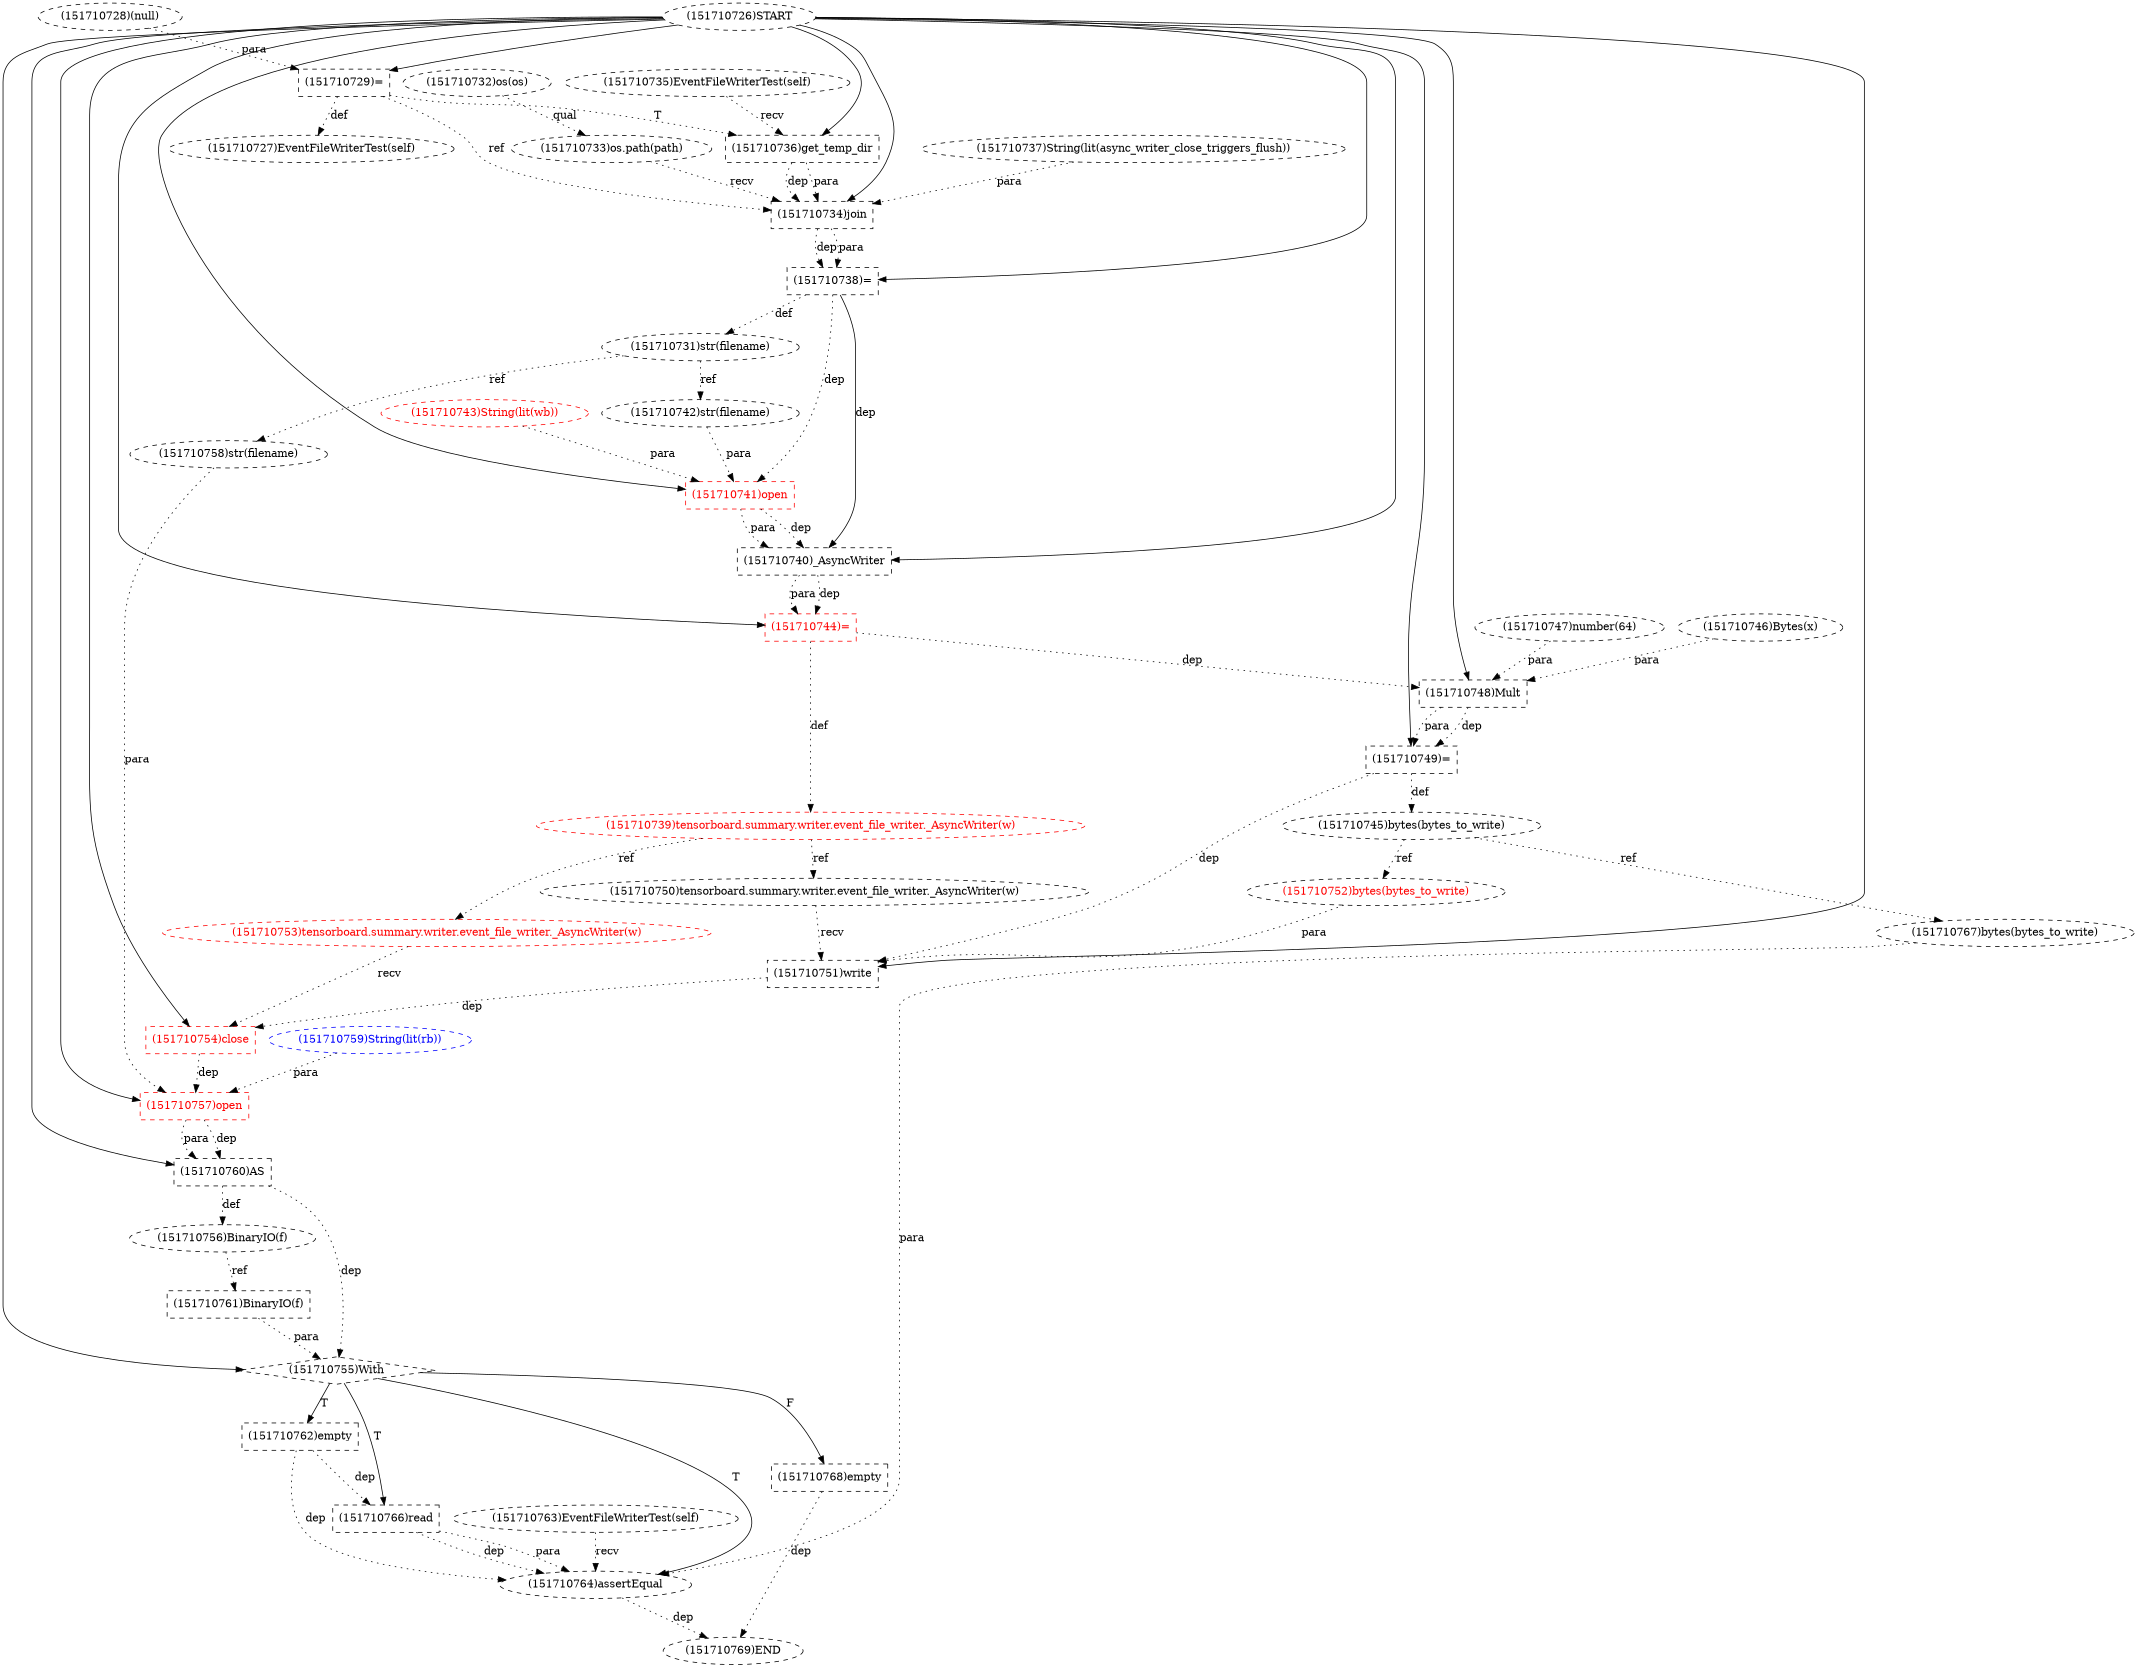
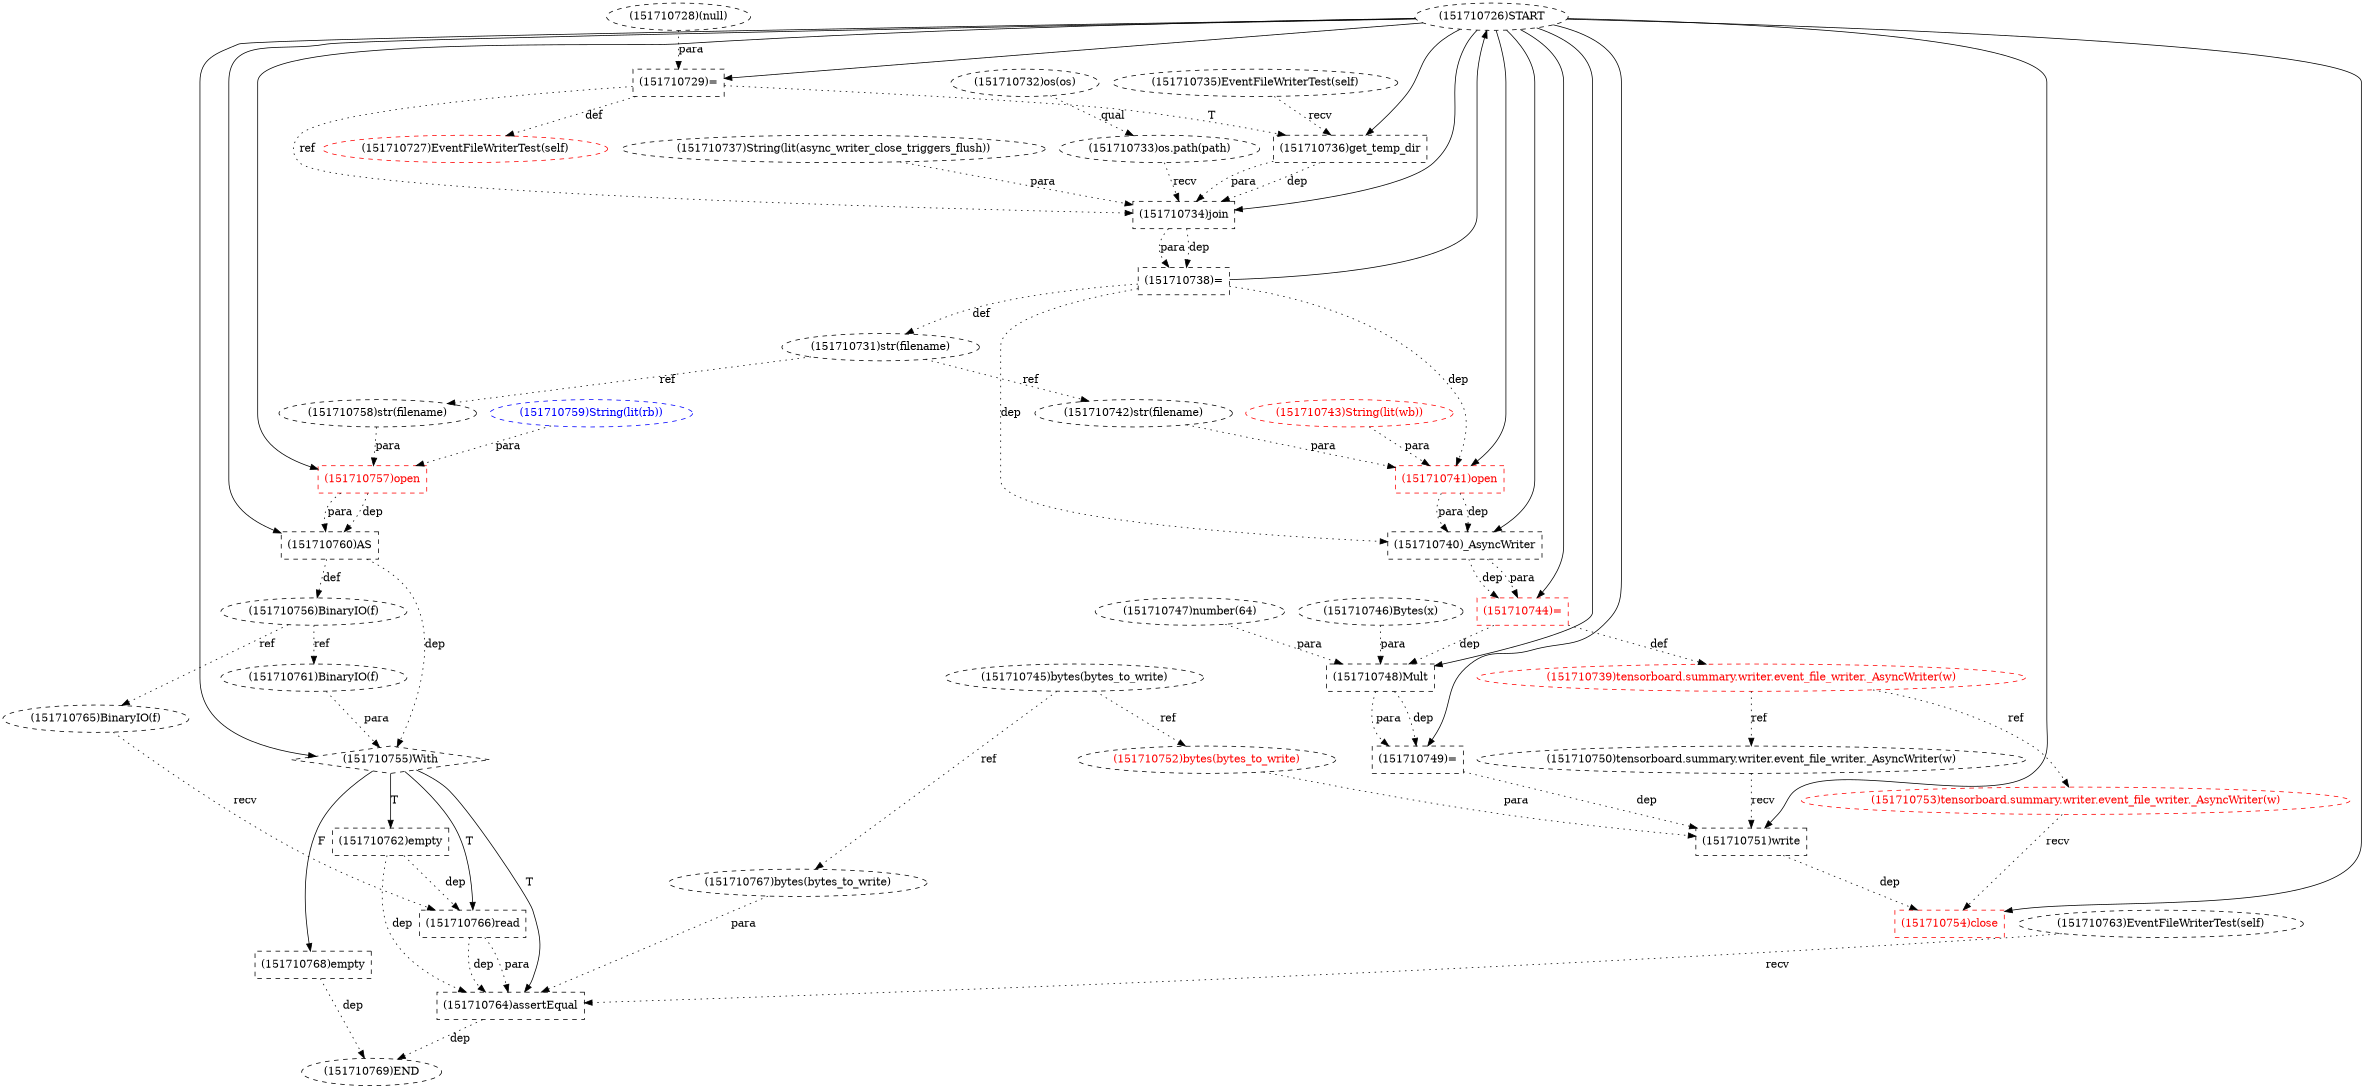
(1367, 113) -> (1449, 247)
(311, 149) -> (465, 149)
(855, 420) -> (1043, 505)
none -> (96, 719)
(1412, 789) -> none
(198, 1069) -> none
(239, 1304) -> (314, 678)
(596, 1585) -> (511, 1006)
